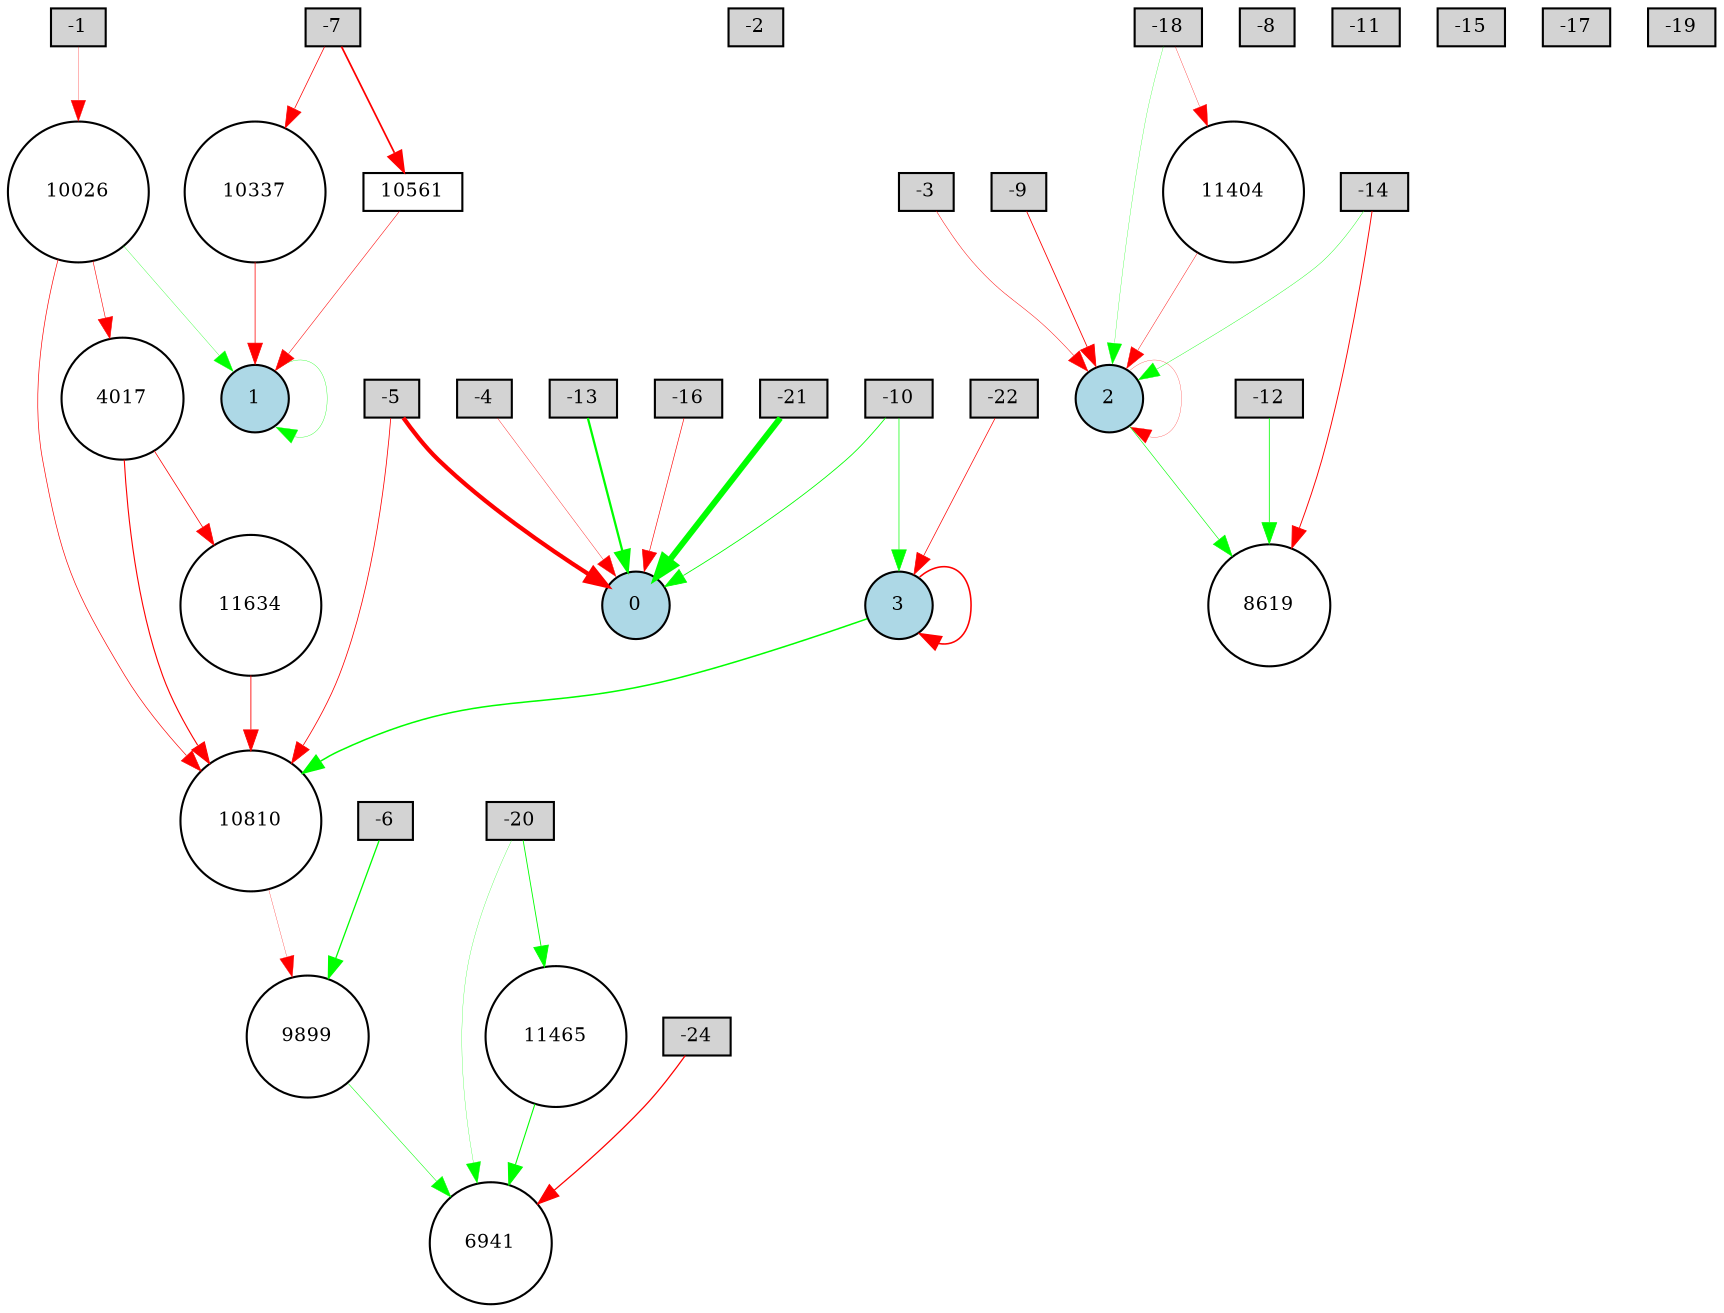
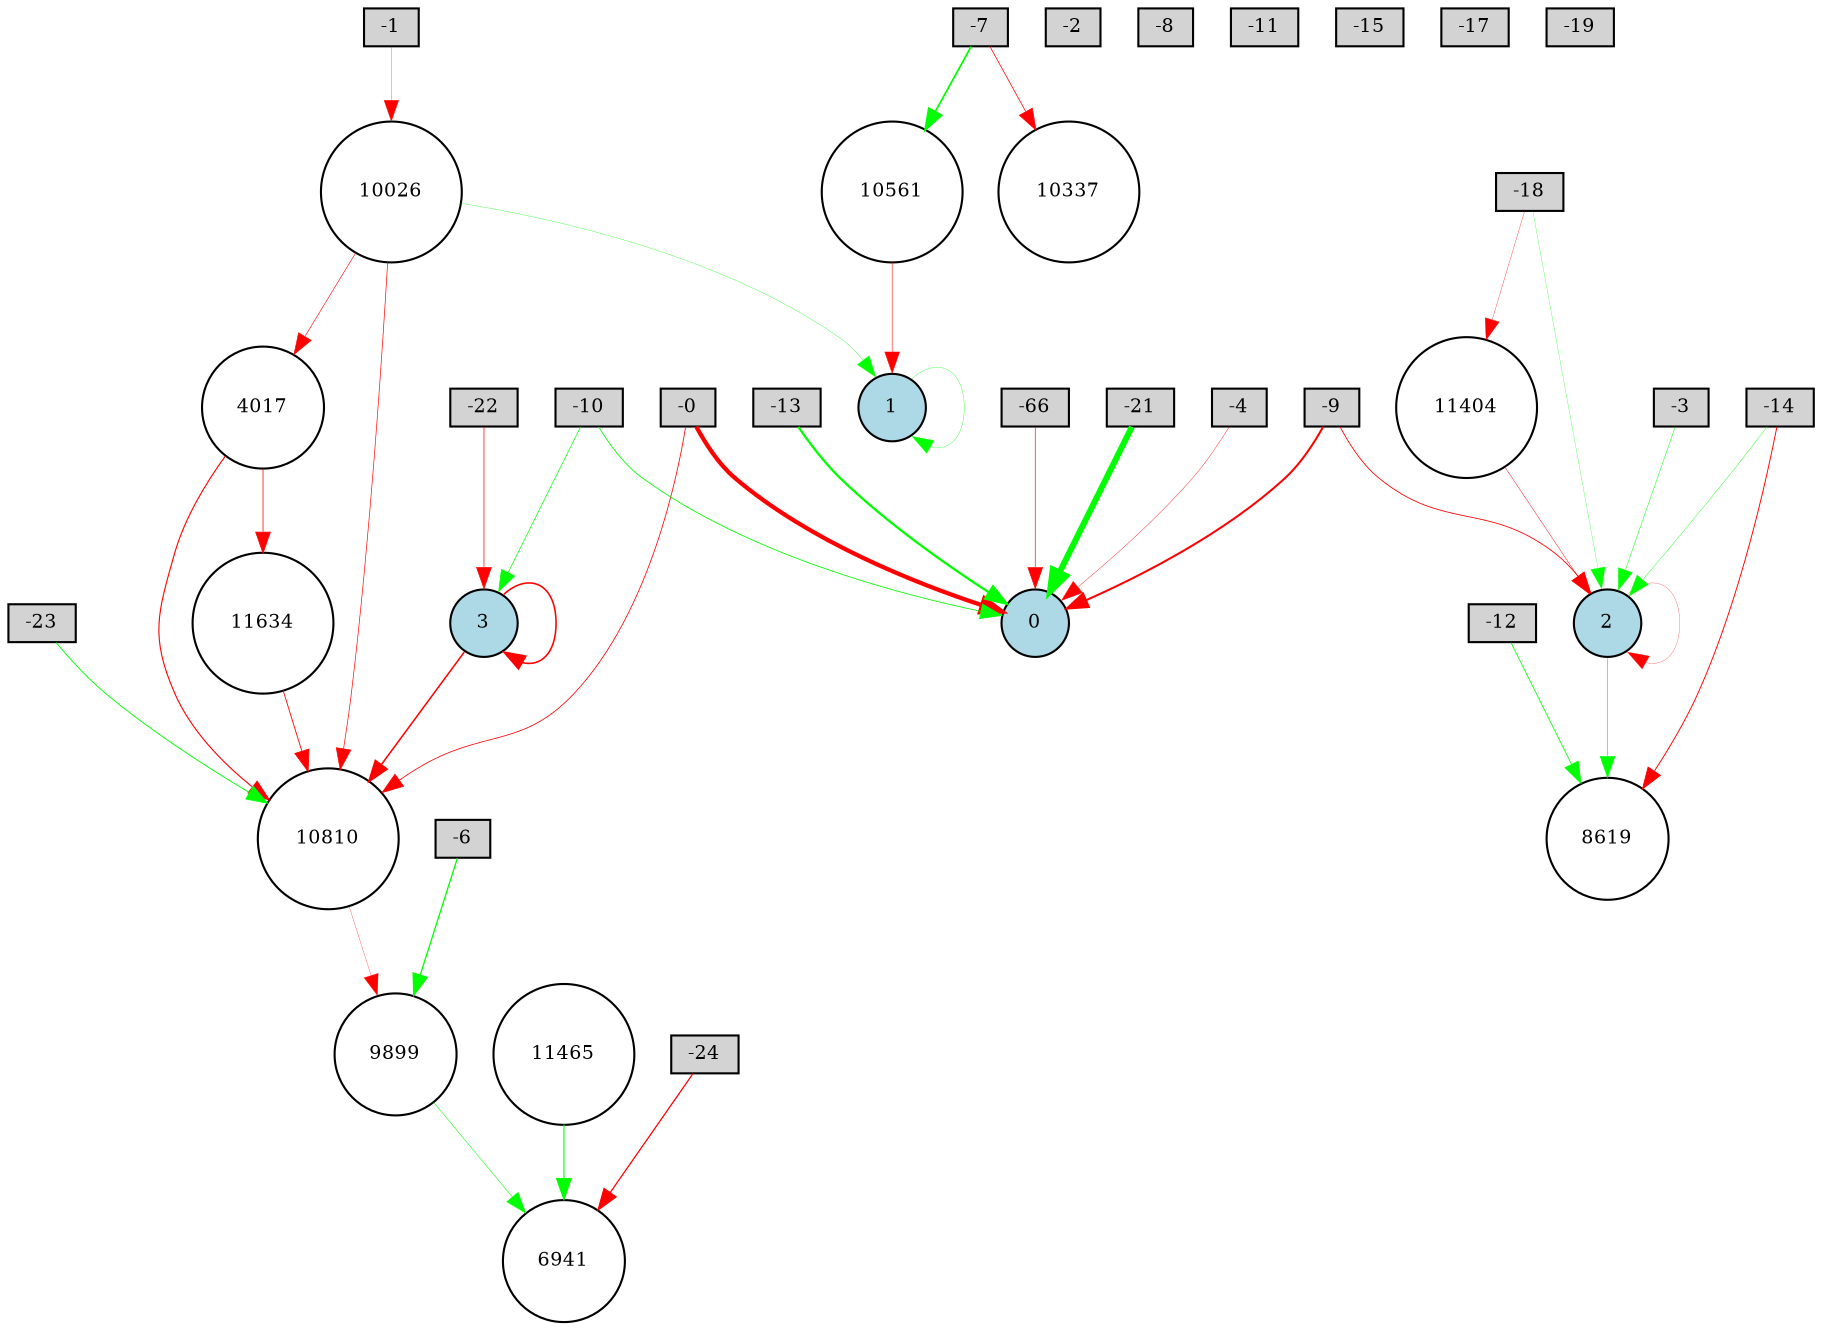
(368, 100) -> (953, 79)
(413, 192) -> (892, 192)
(999, 289) -> (1650, 498)
(255, 303) -> none
(392, 399) -> (688, 408)
(689, 399) -> (1035, 408)
none -> (1218, 530)
none -> (42, 623)
(594, 694) -> (423, 708)
(520, 821) -> none
